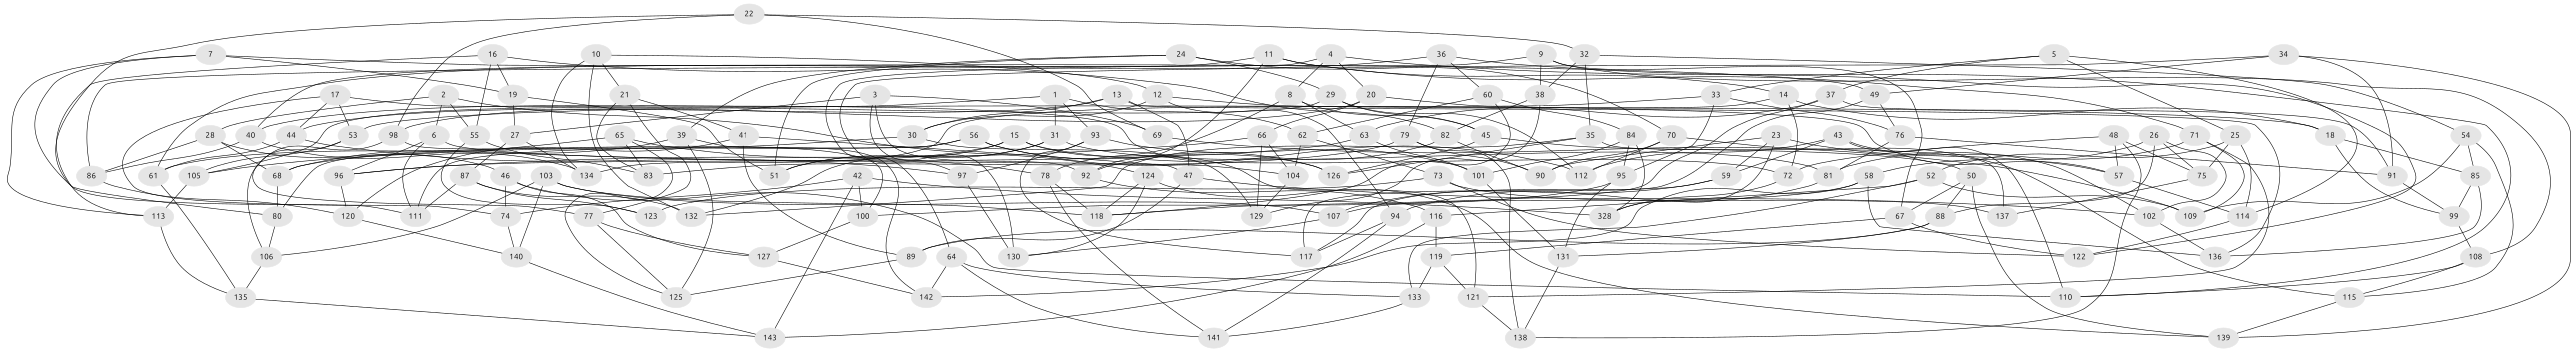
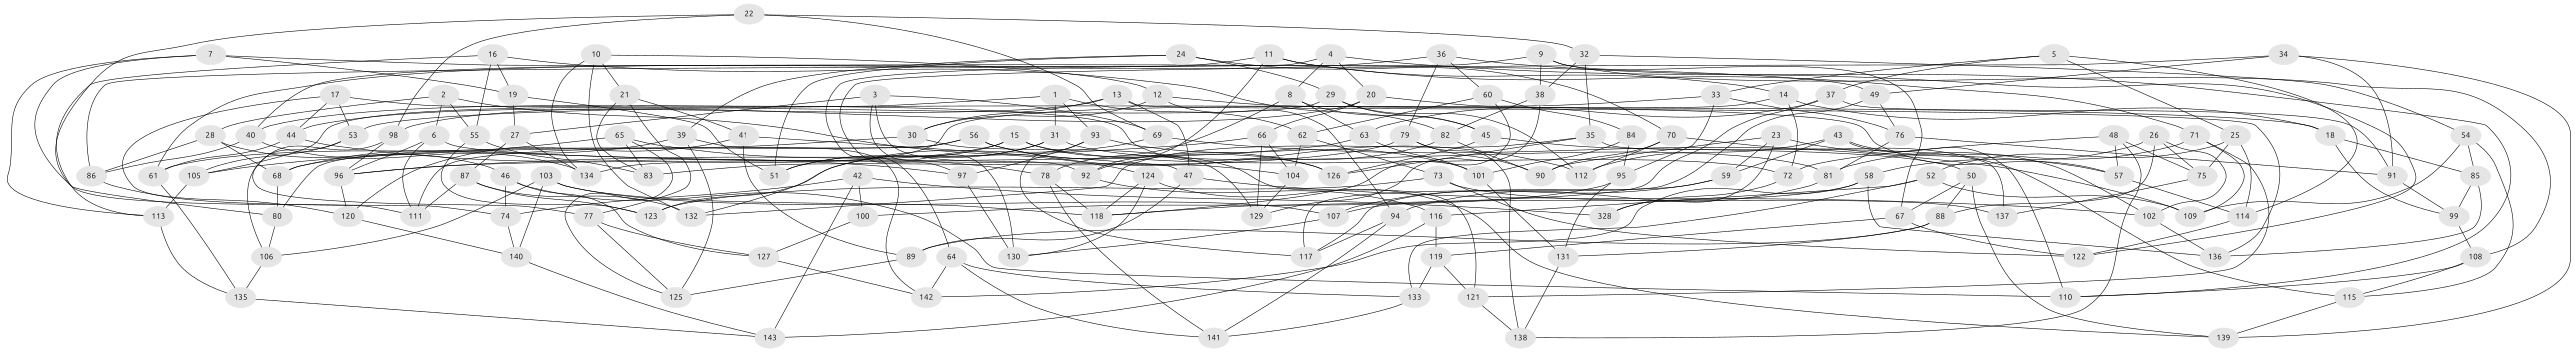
(665, 146) -> (358, 162)
none -> (899, 154)
(1644, 181) -> none
